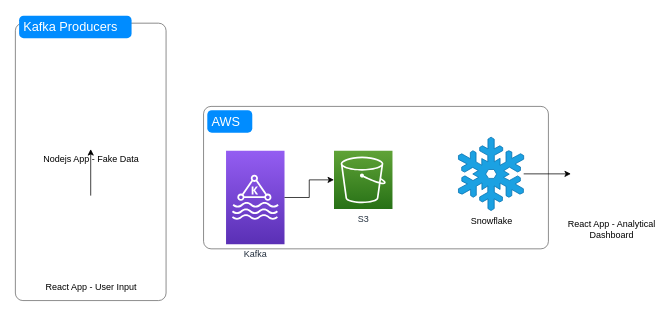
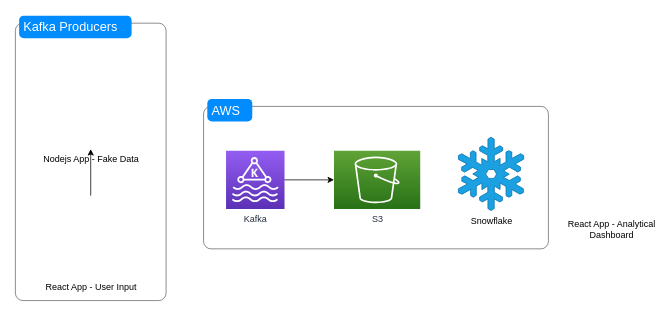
(230, 121) -> (230, 110)
(564, 174) -> none
(363, 180) -> (377, 180)
(255, 197) -> (255, 180)
